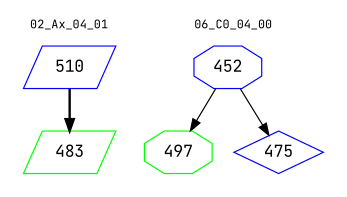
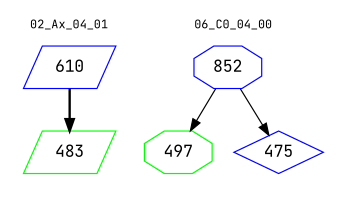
(70, 67) -> (70, 67)
(228, 67) -> (228, 67)
